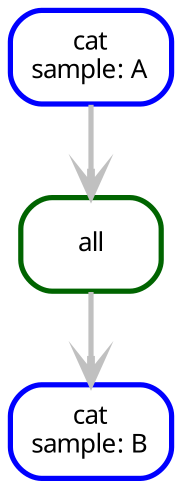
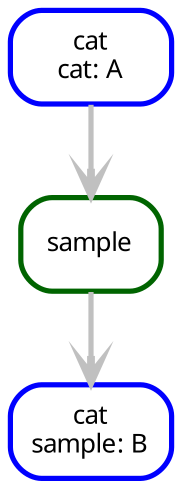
(91, 57) -> (91, 57)
(91, 244) -> (91, 244)
